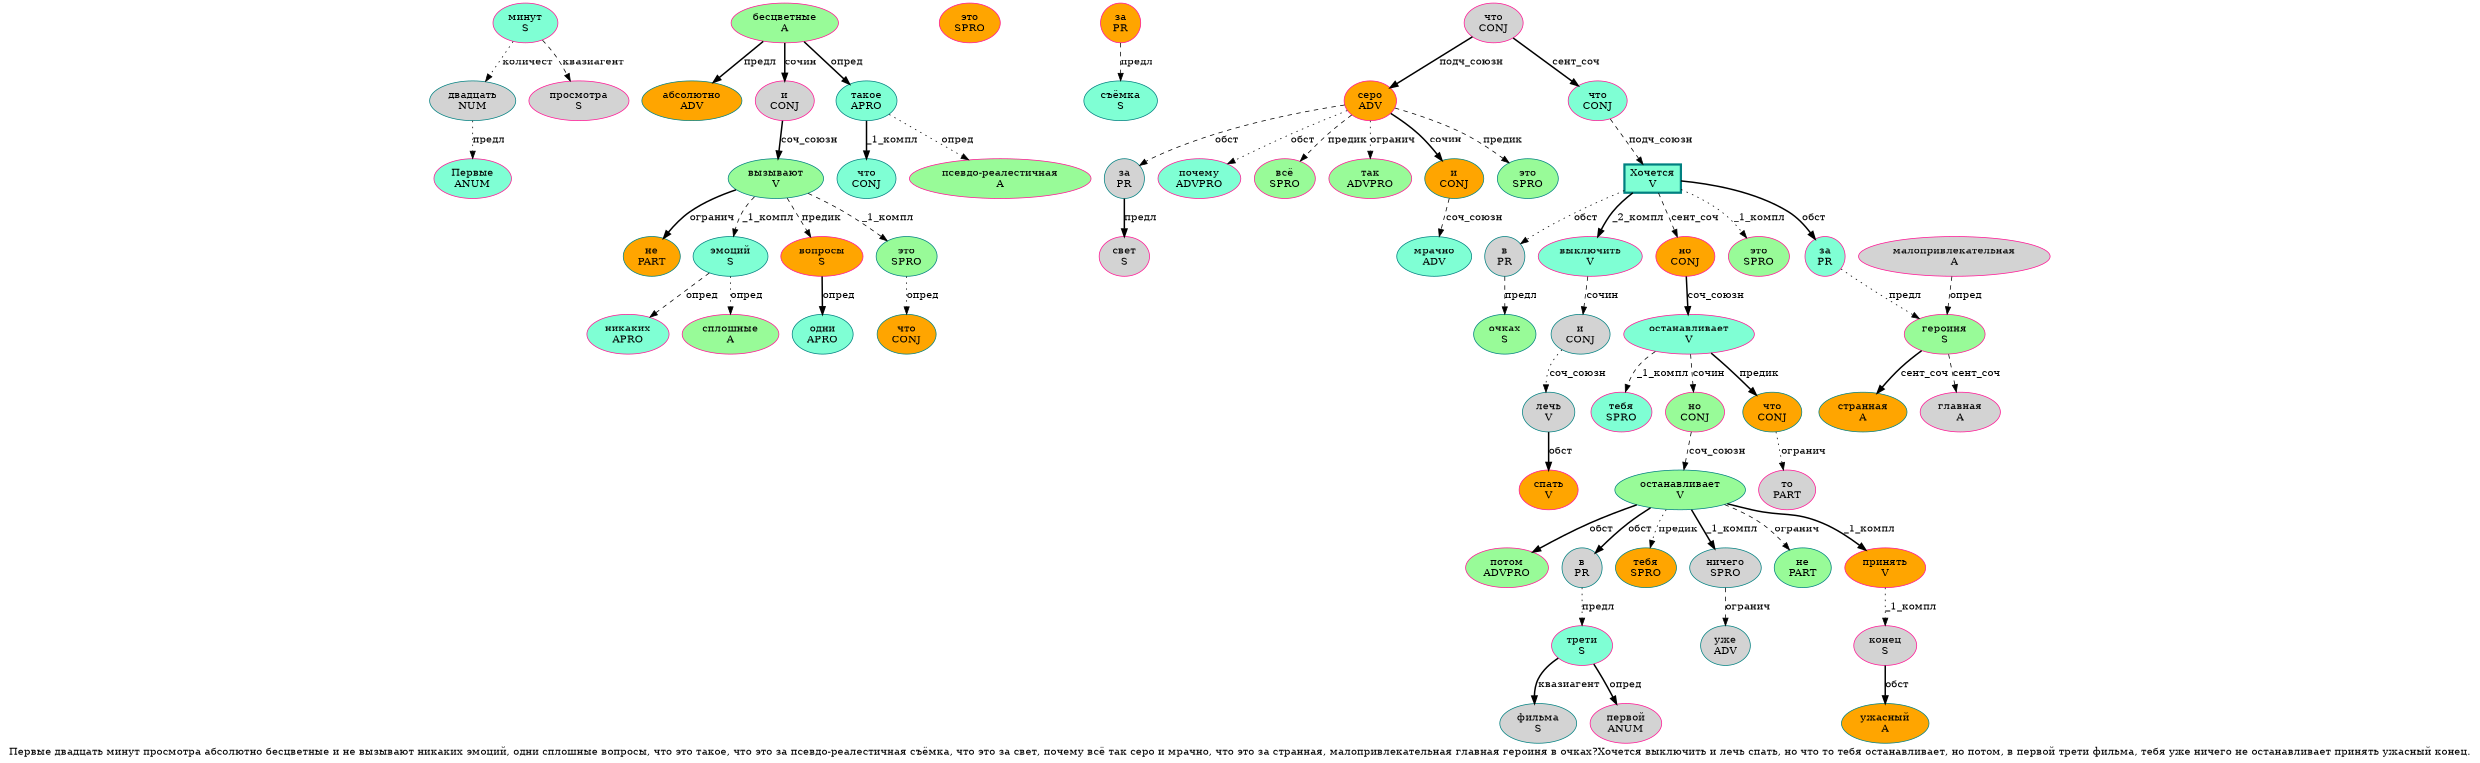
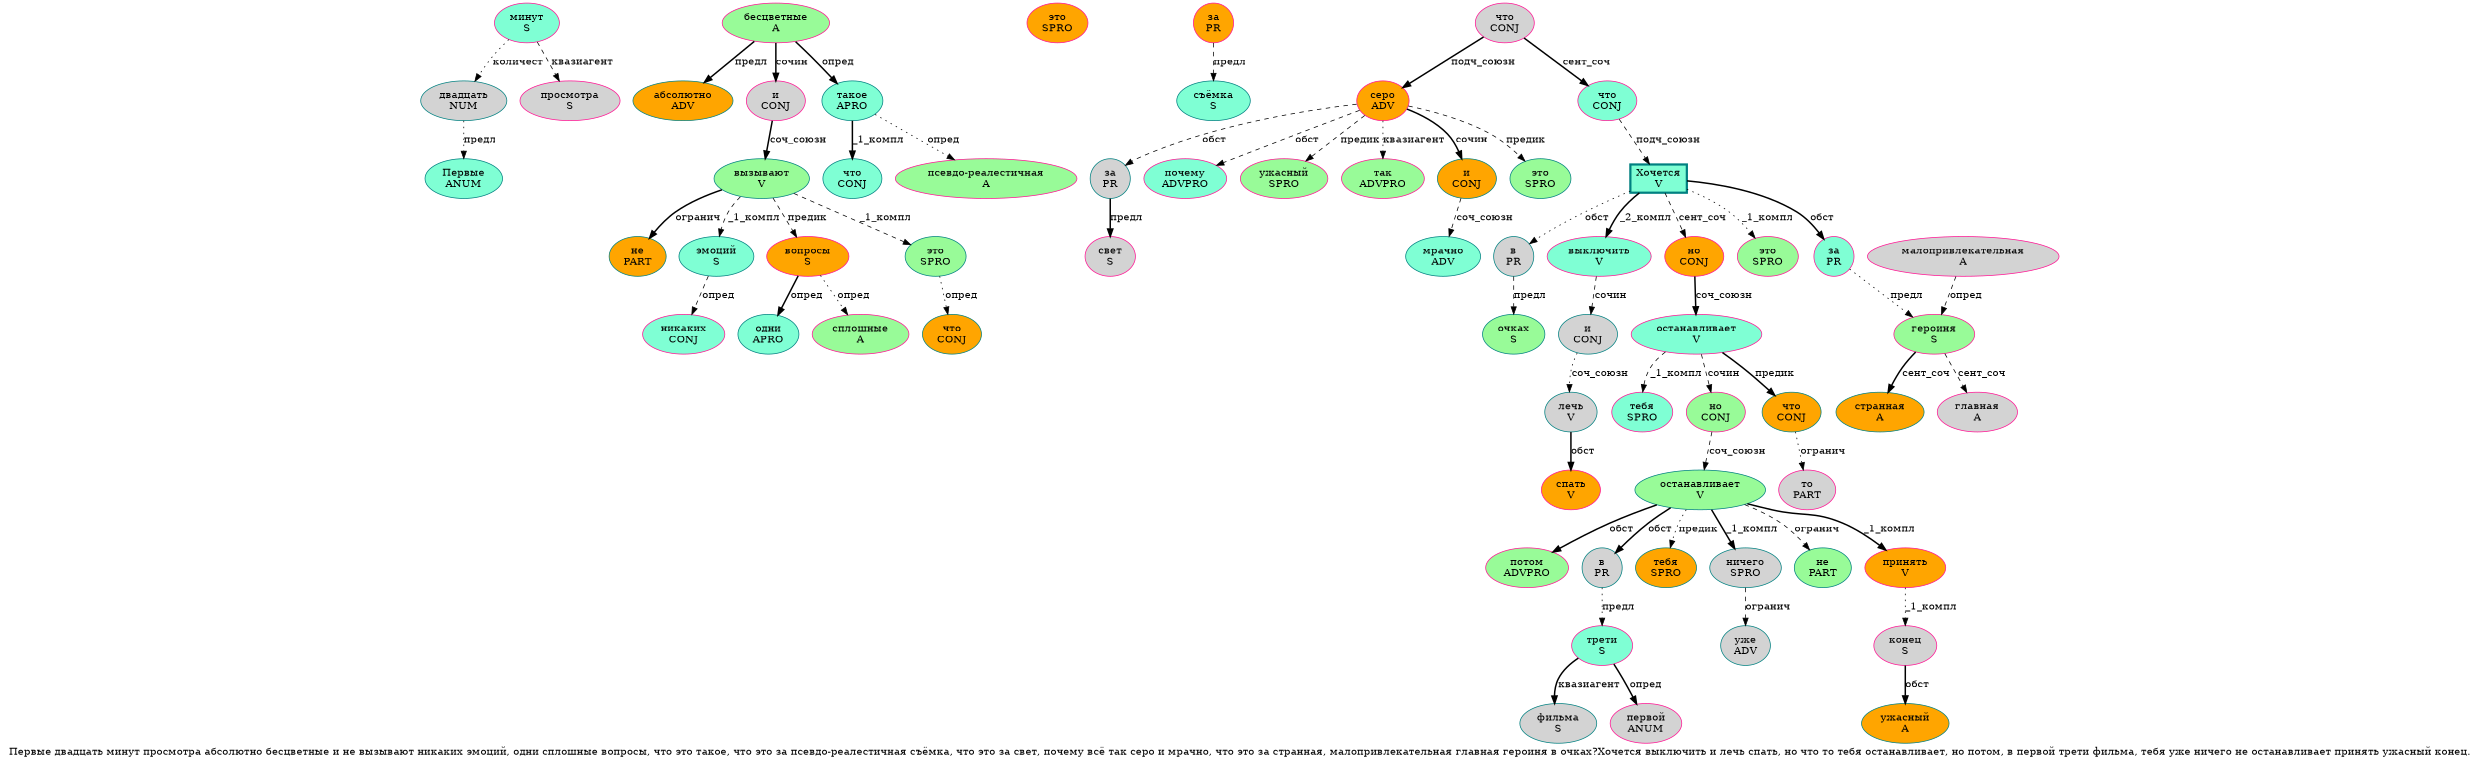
(1290, 134) -> (1291, 136)
(1393, 140) -> (1414, 140)
(473, 179) -> (464, 179)
(1285, 179) -> (1284, 179)
(731, 291) -> (832, 292)
(628, 334) -> (684, 334)
